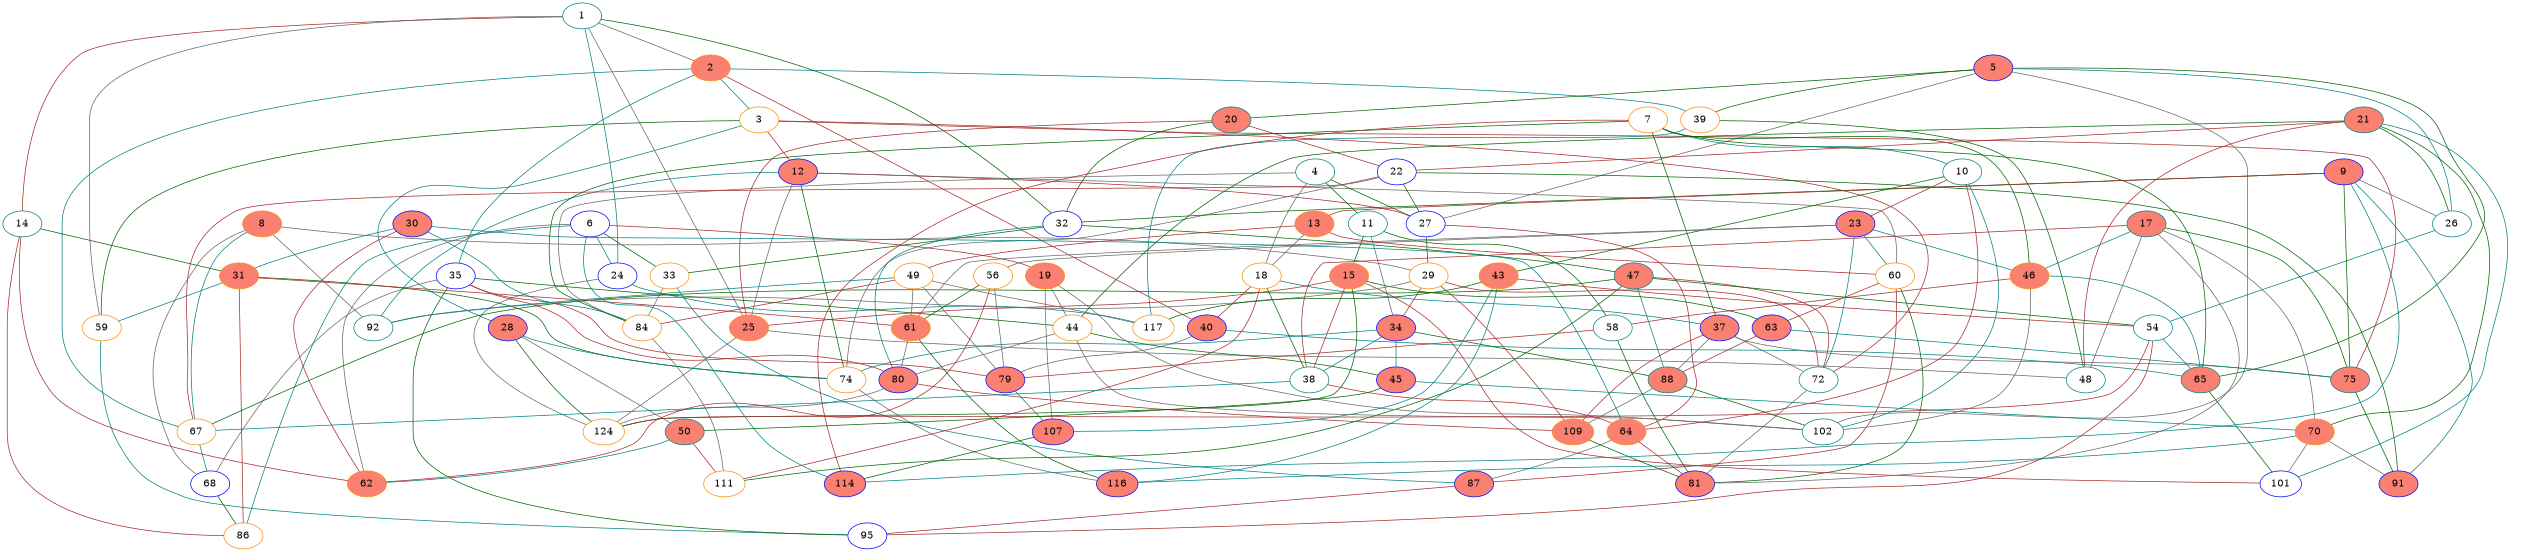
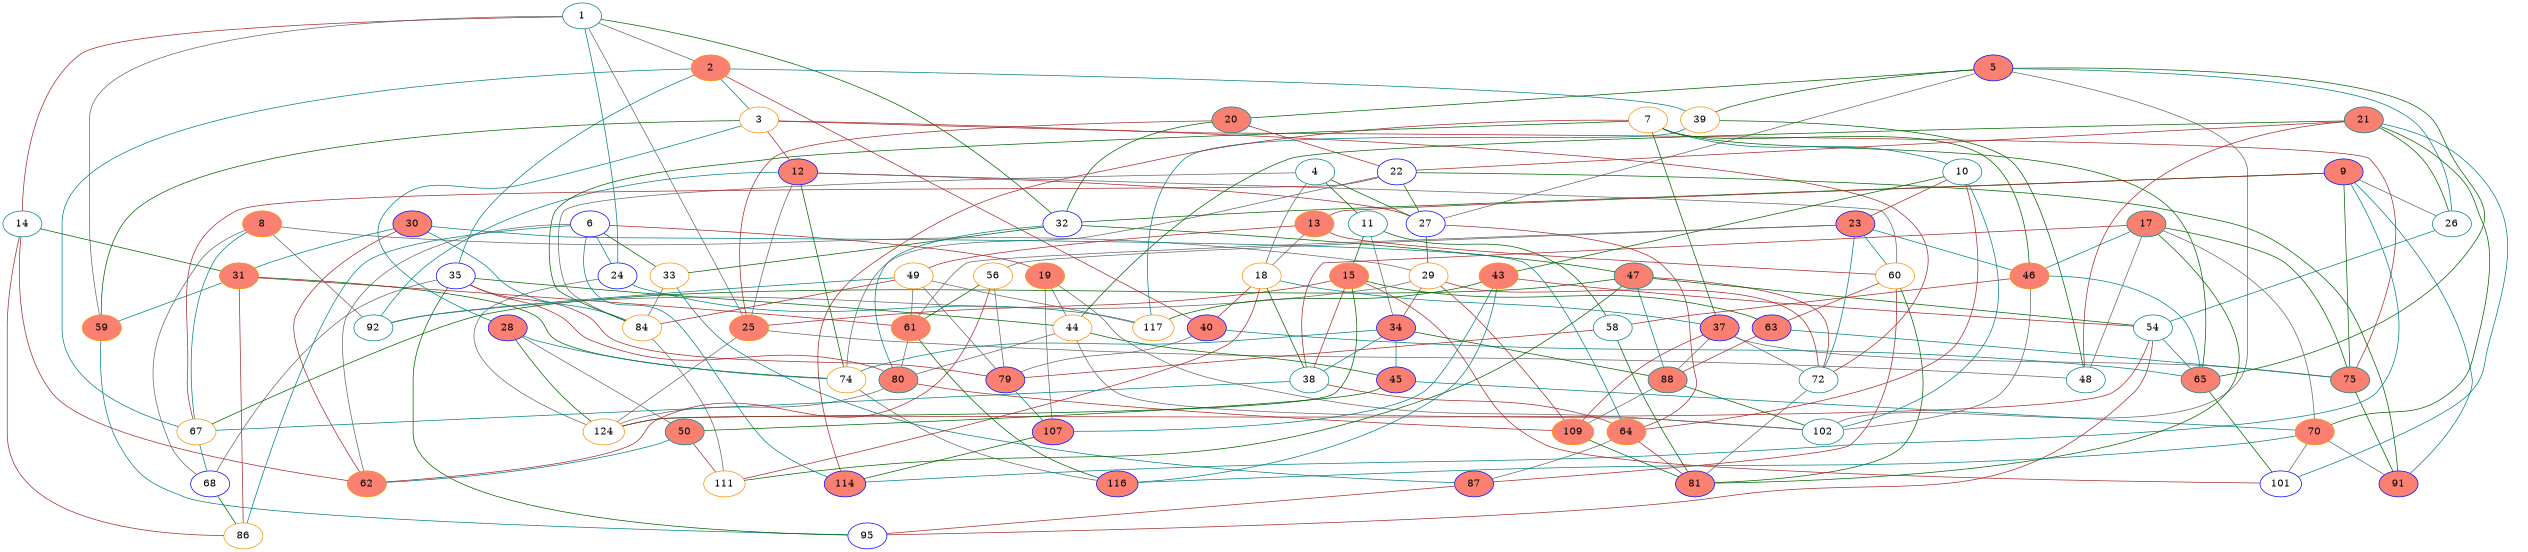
(102, 328) -> (102, 328)
(898, 380) -> (898, 380)
(2089, 450) -> (2089, 450)
